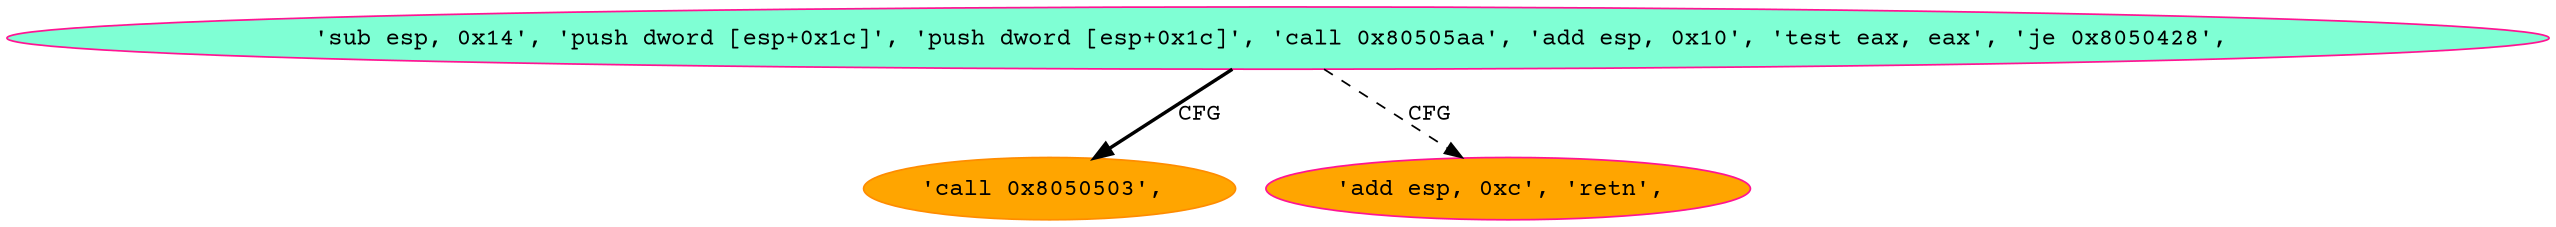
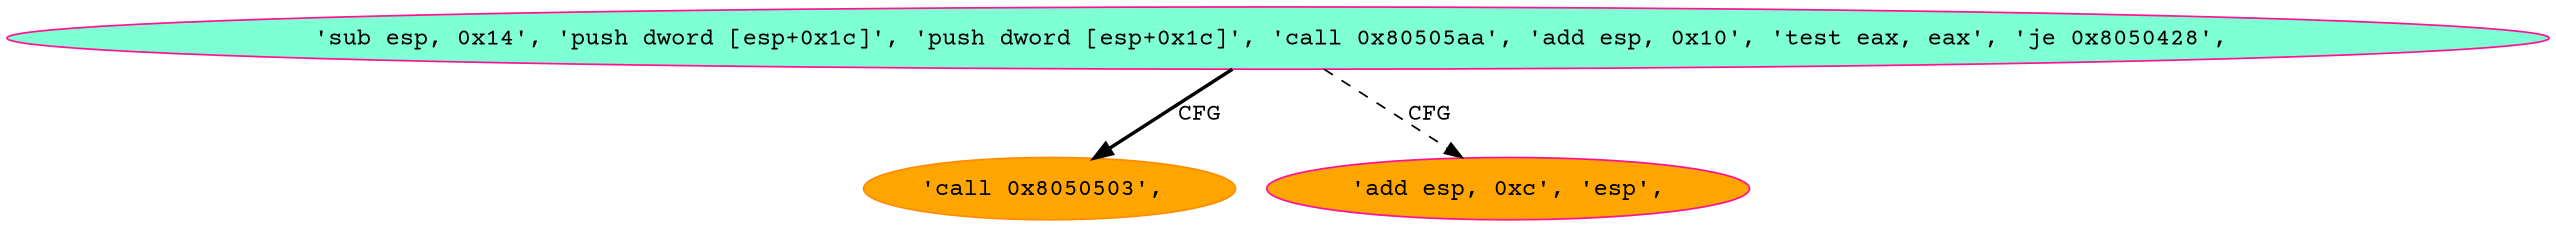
(1508, 189) -> (1508, 189)
